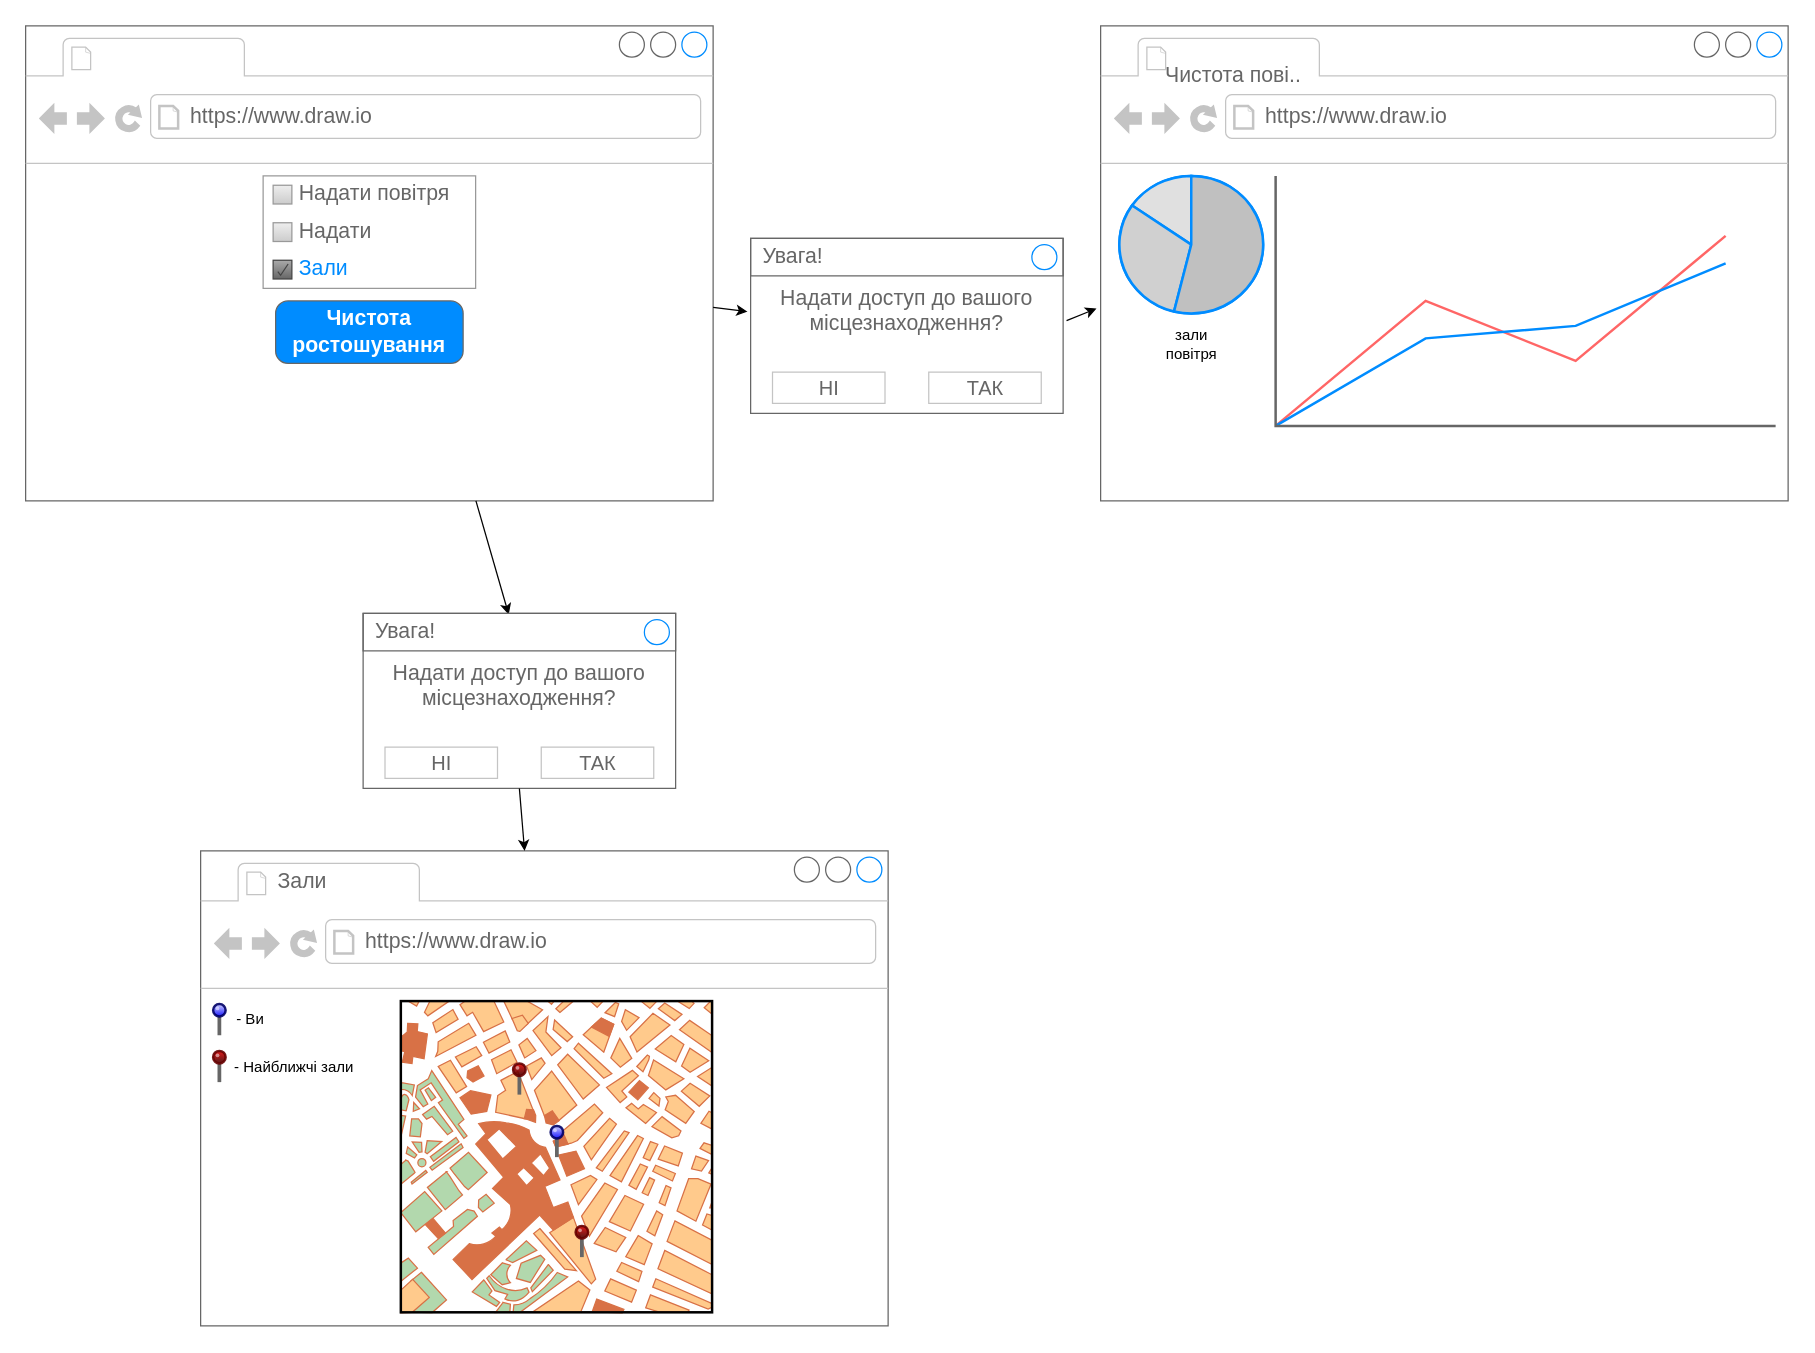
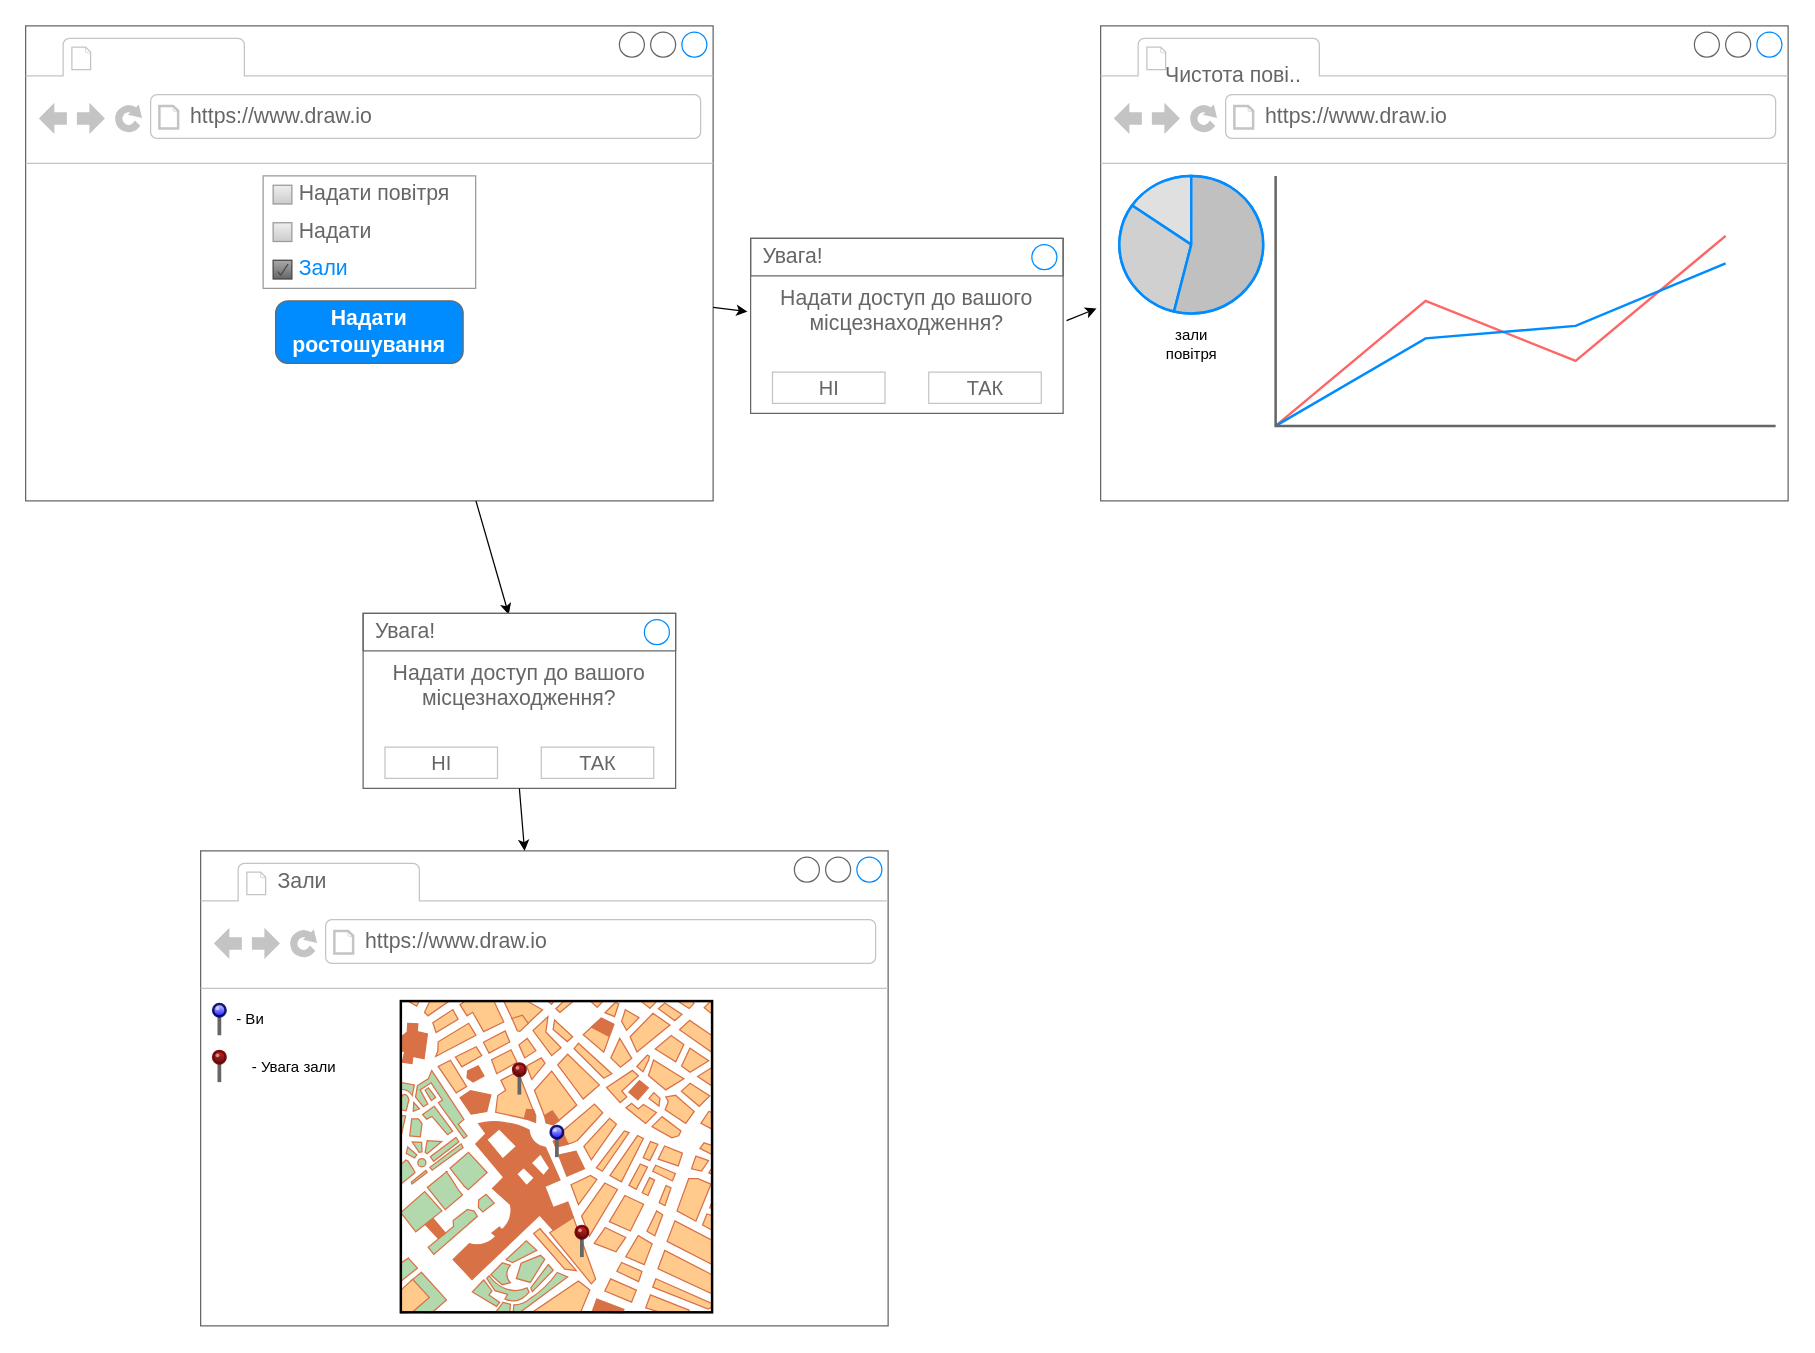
(369, 332) -> (369, 332)
(294, 1067) -> (294, 1067)
